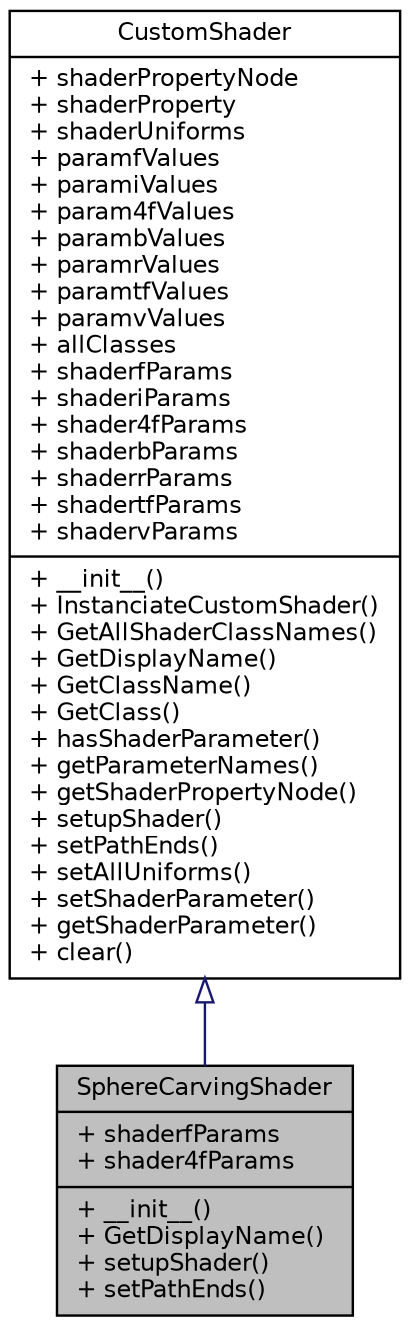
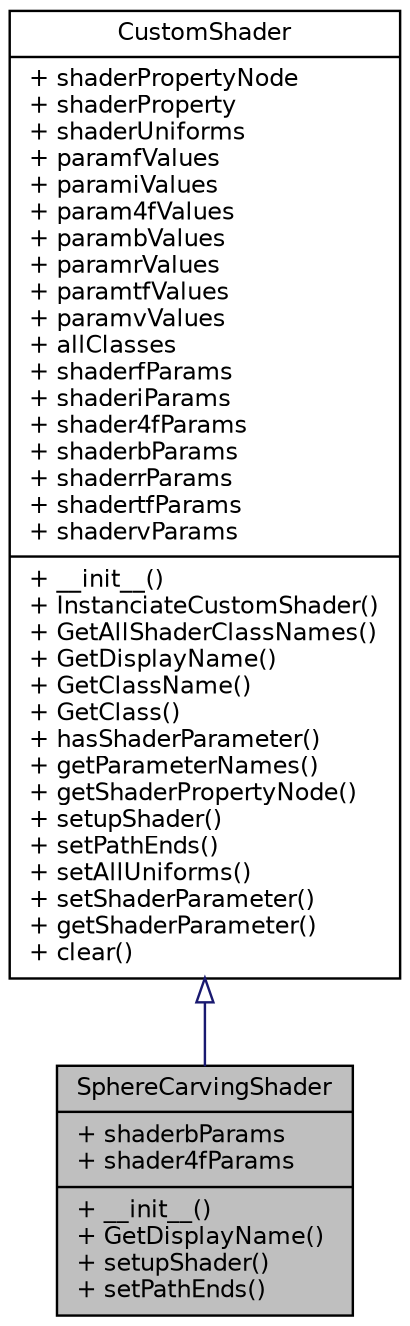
(179, 1135) -> (182, 1135)
